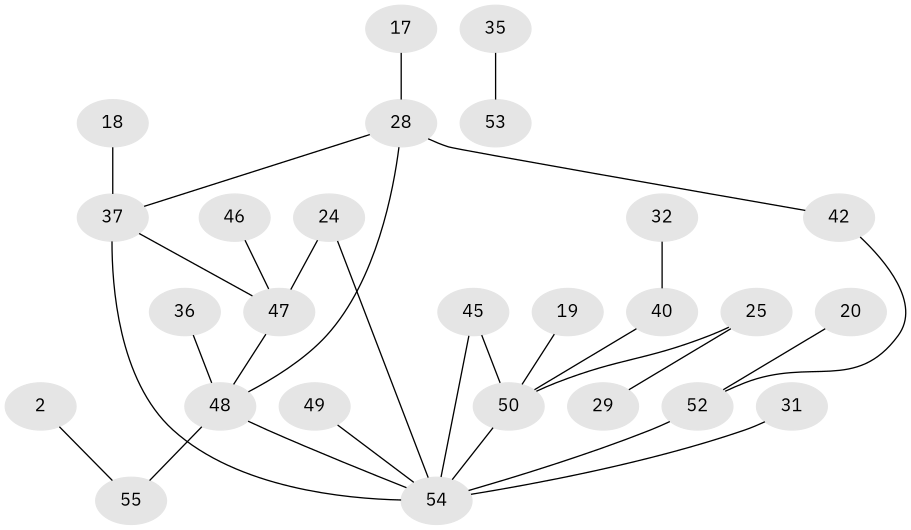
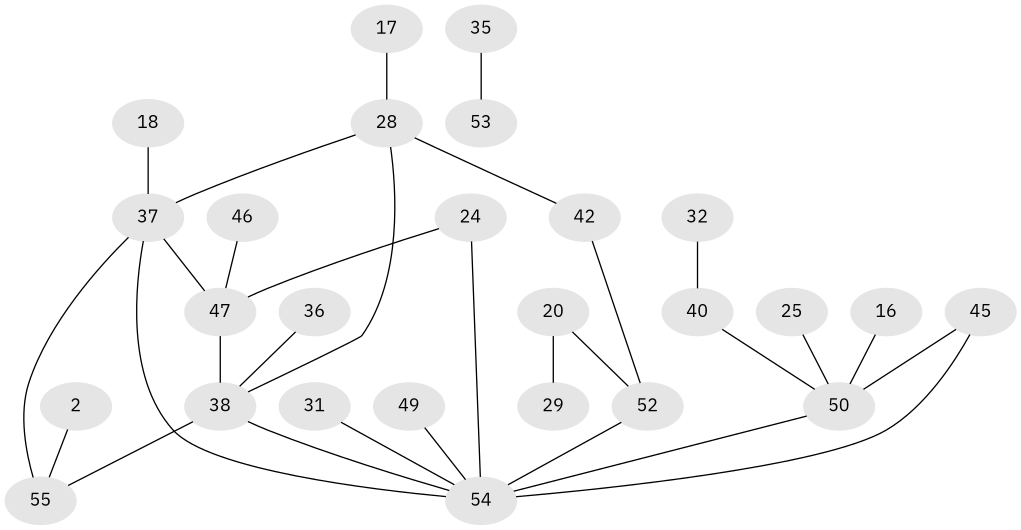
(568, 312) -> (886, 312)
none -> (45, 345)
(680, 359) -> (553, 359)
(220, 406) -> (220, 406)
